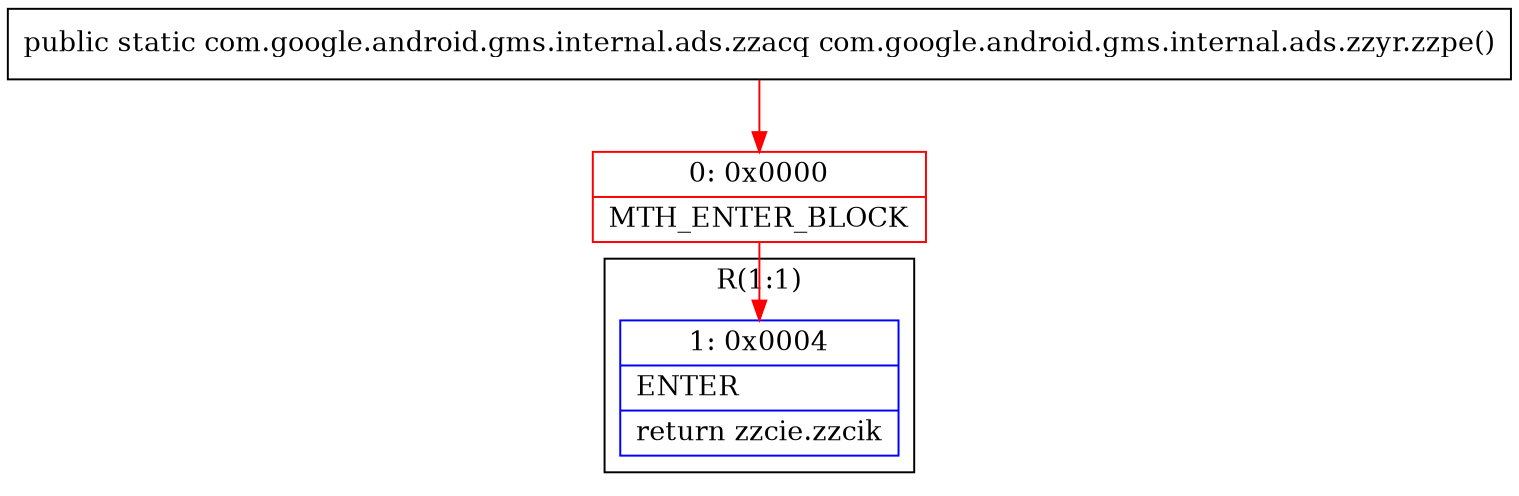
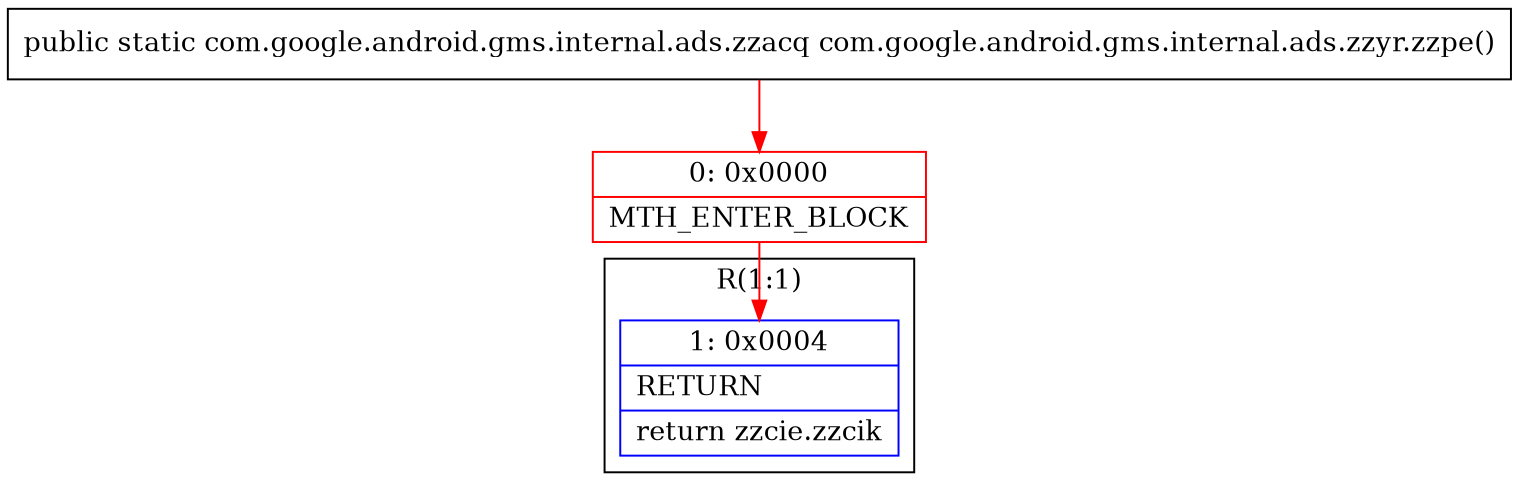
(688, 387) -> (700, 387)
